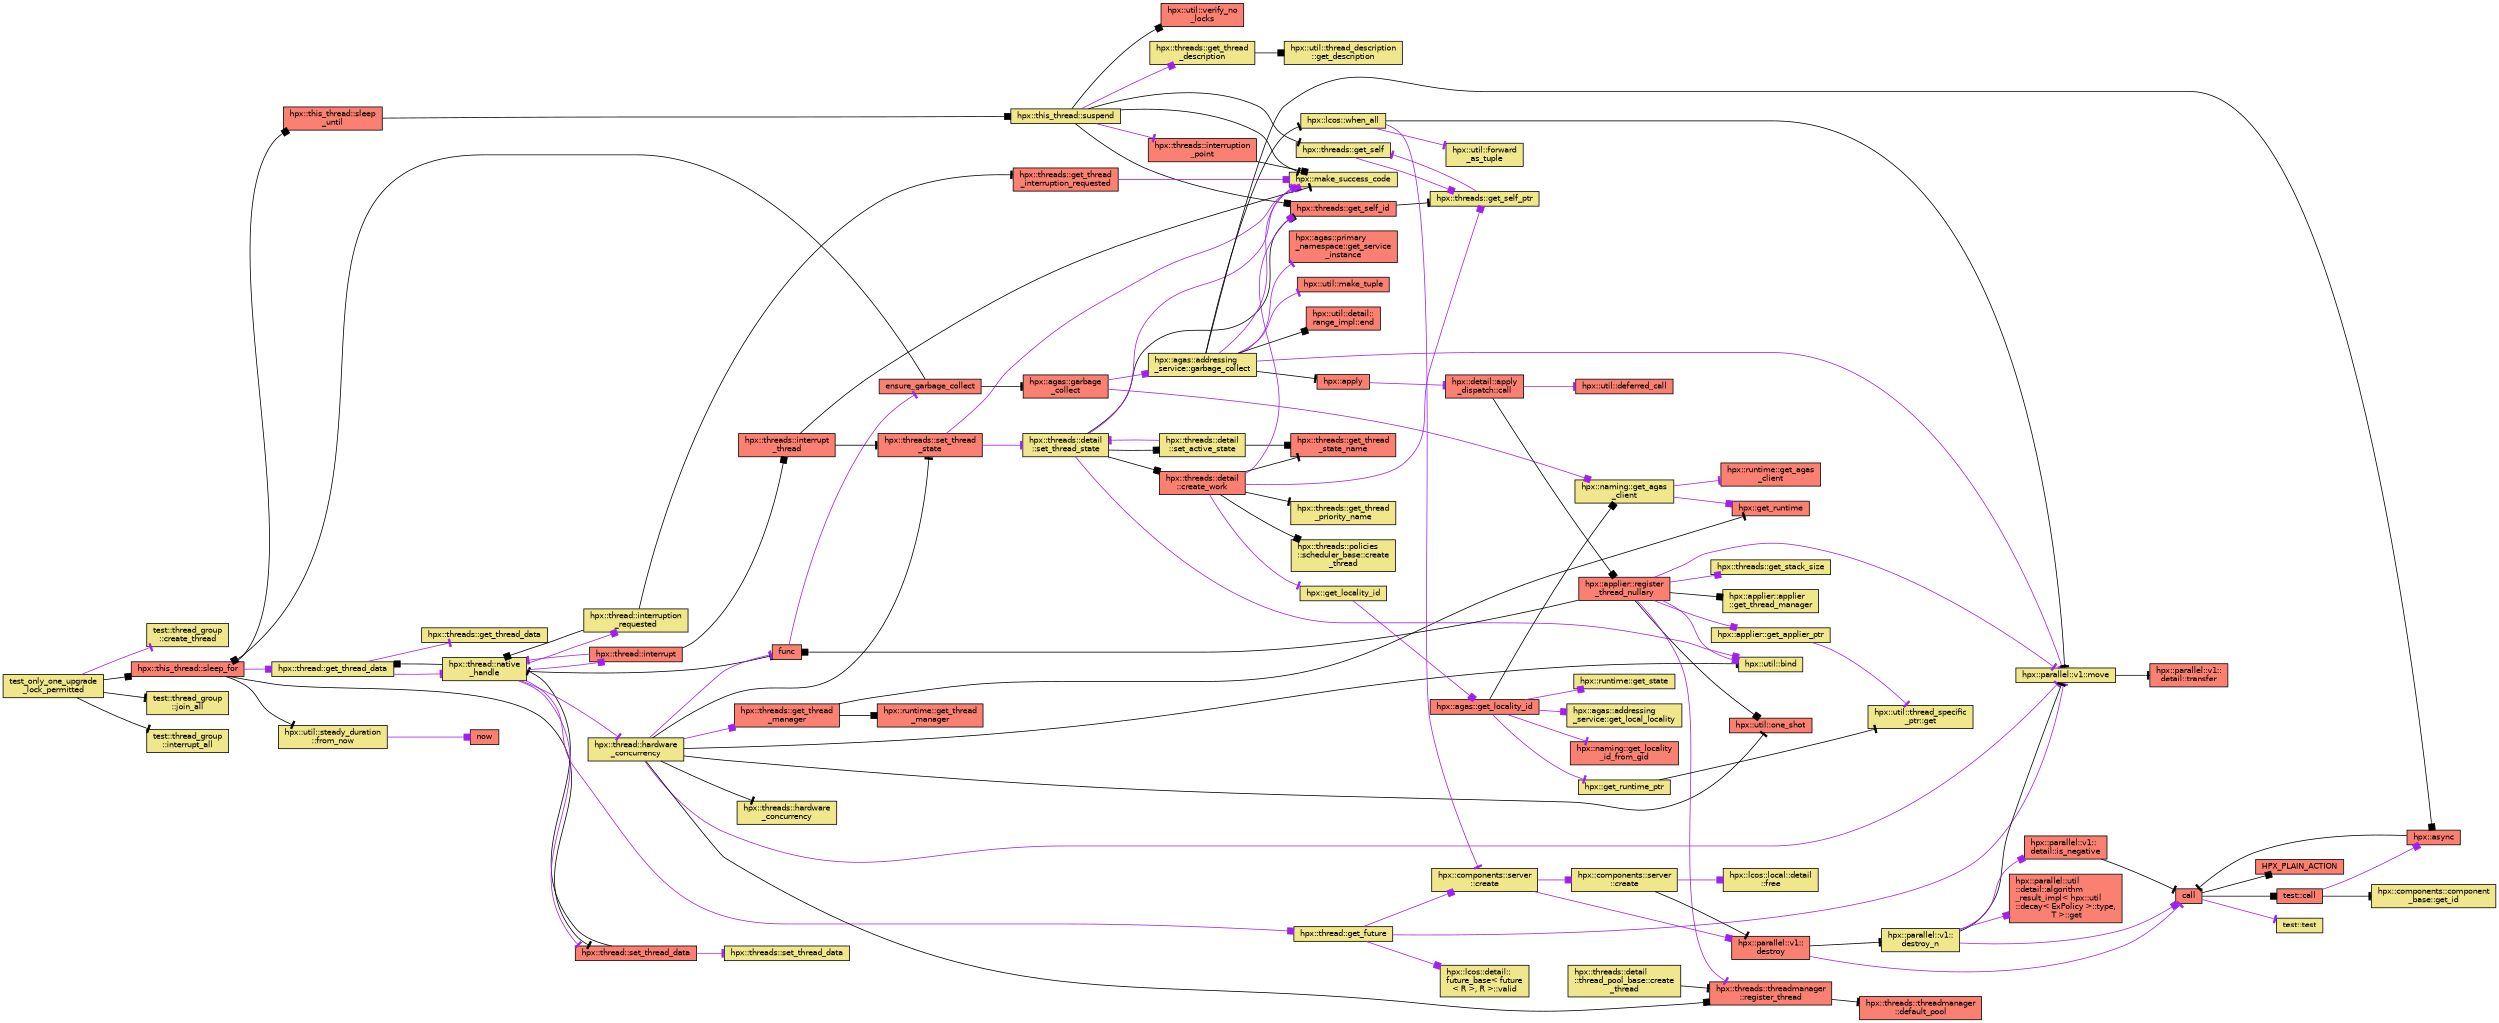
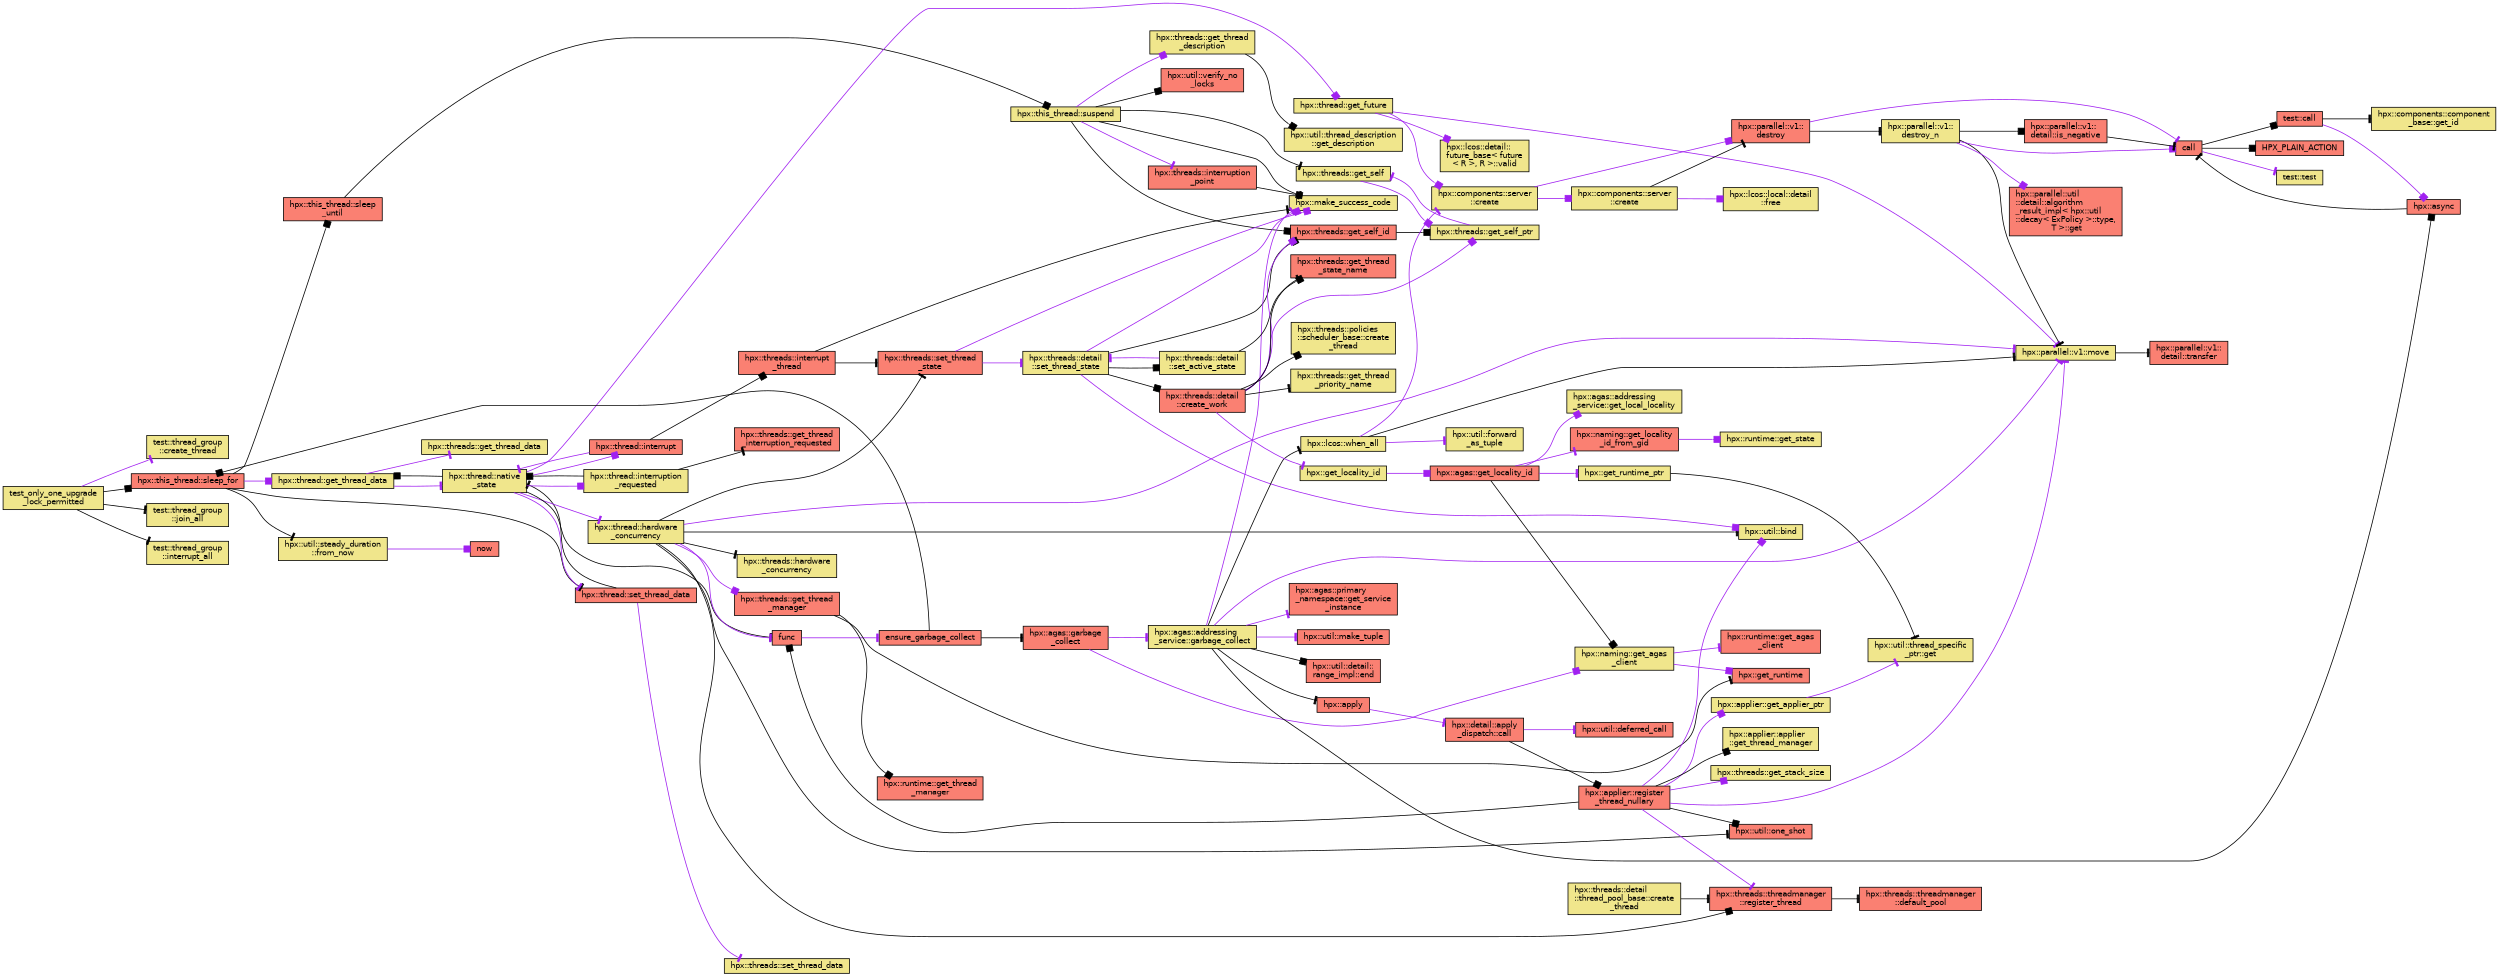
(1200, 180) -> none
(1411, 204) -> (1409, 232)
(1124, 377) -> (1126, 637)
(485, 669) -> (485, 481)
(1551, 695) -> (1695, 439)
(1993, 900) -> (1988, 131)
